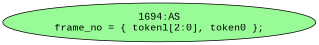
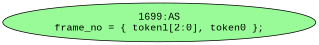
(159, 22) -> (159, 22)
